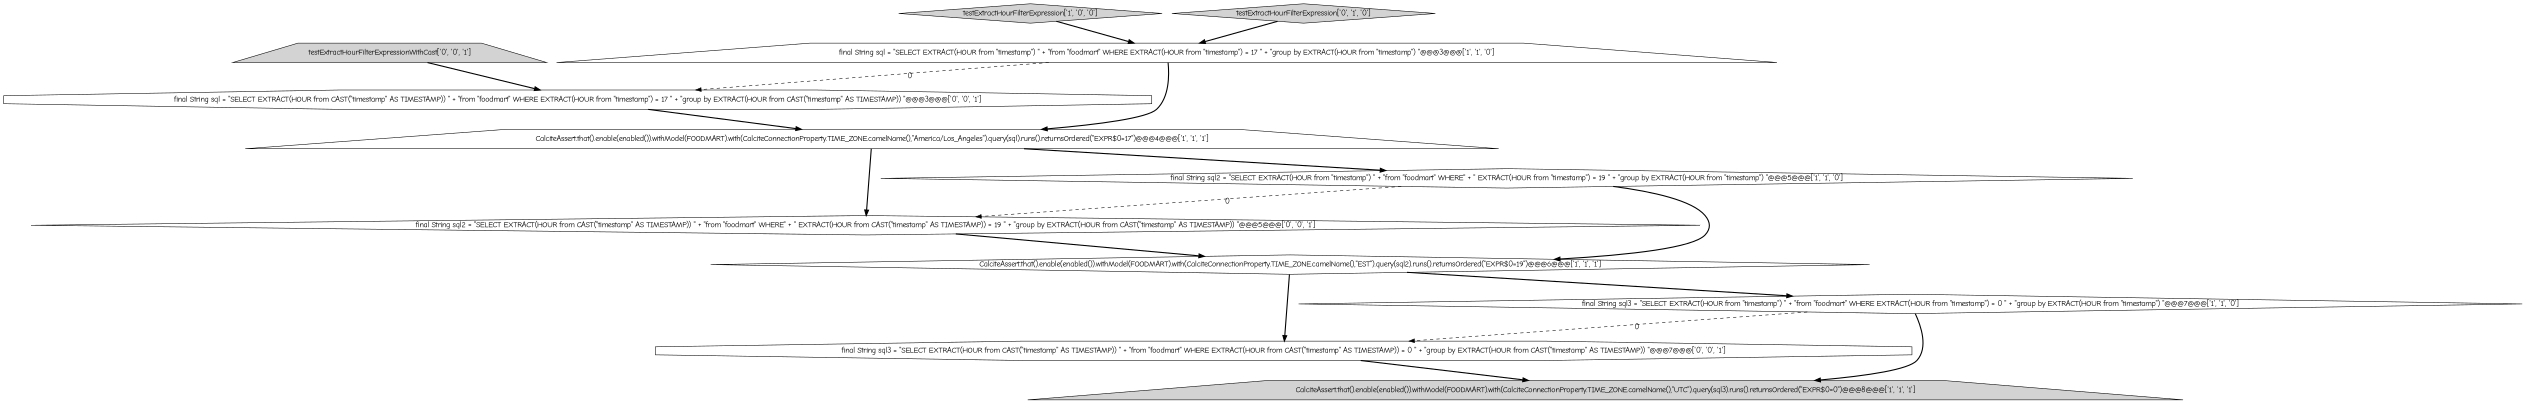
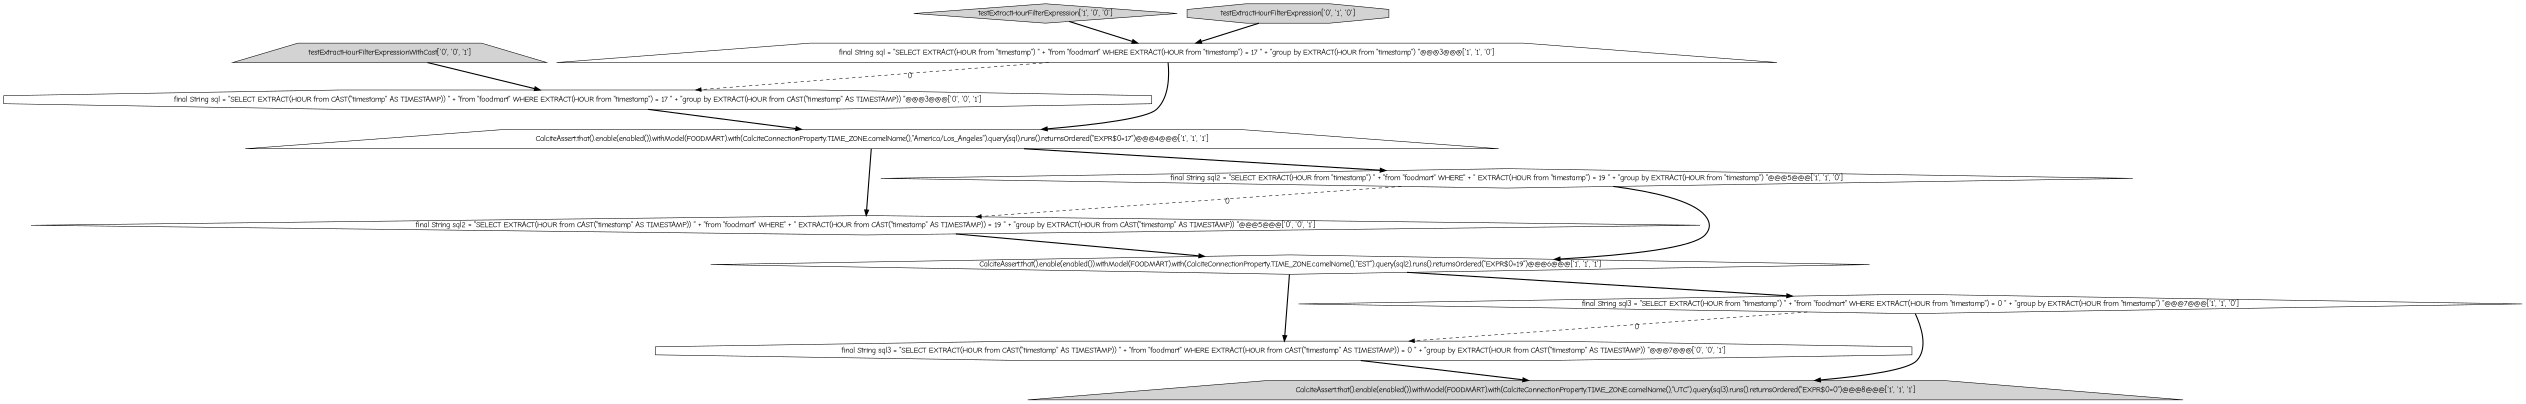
(1304, 13) -> (1288, 13)
